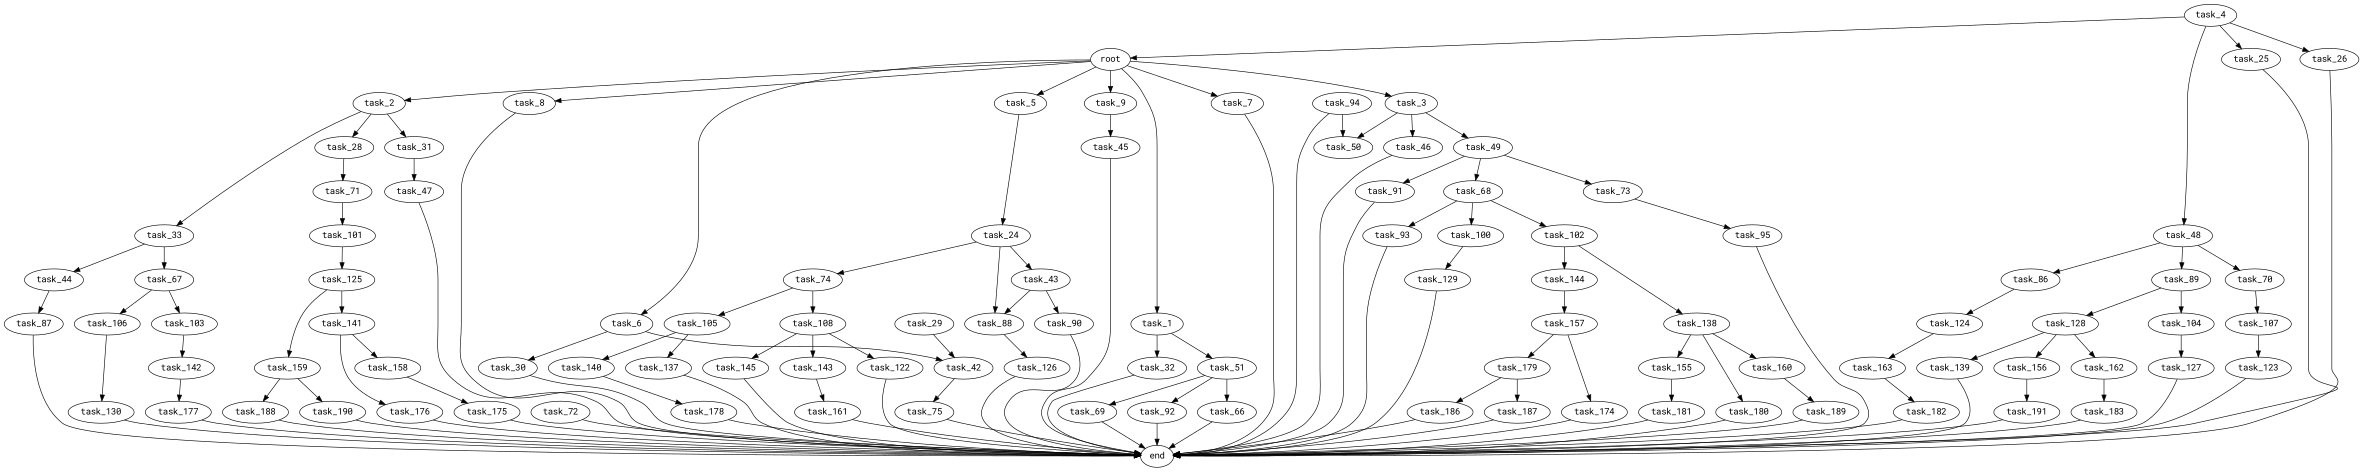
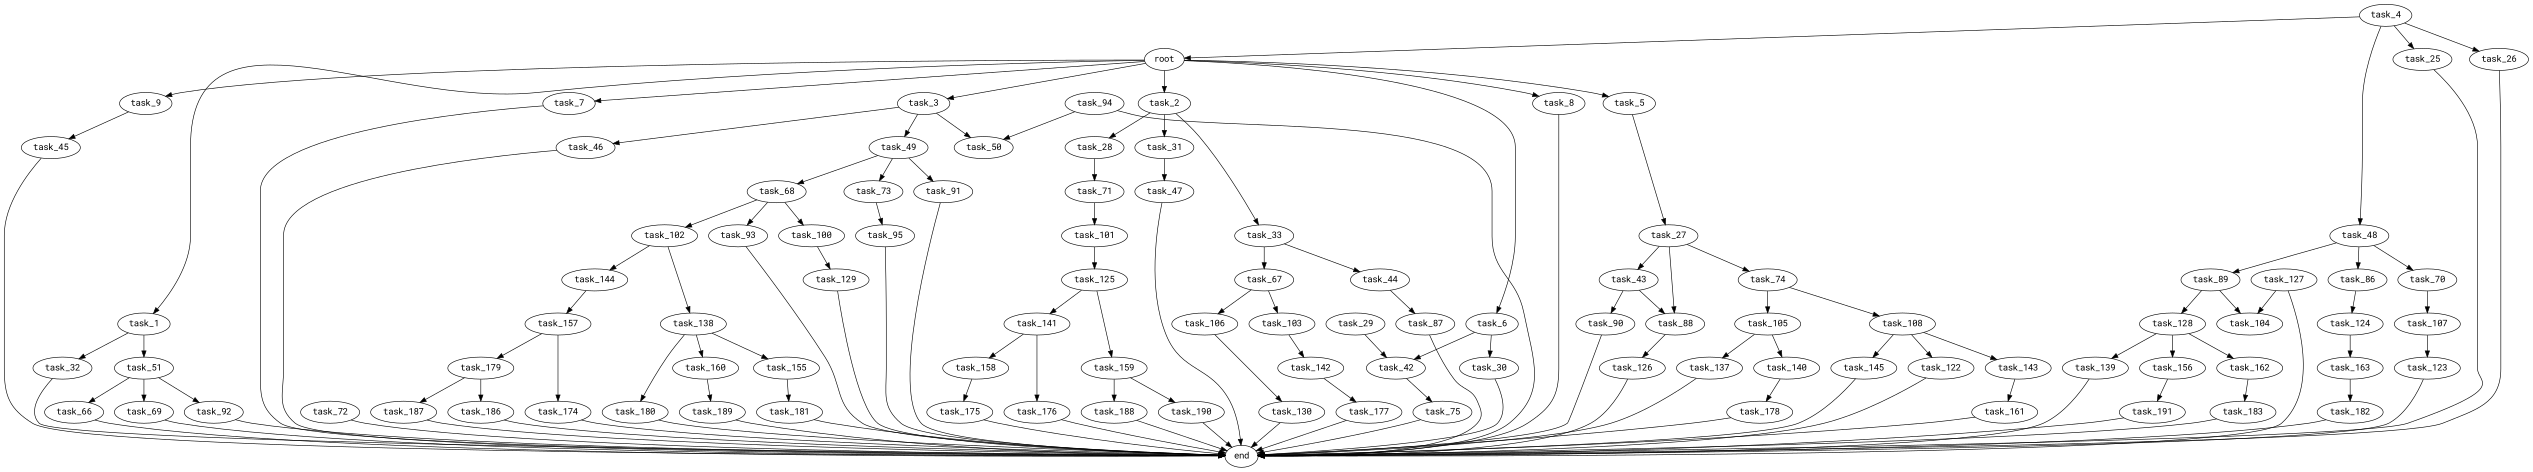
(1001, 236) -> (1668, 236)
(2181, 343) -> (2269, 300)
